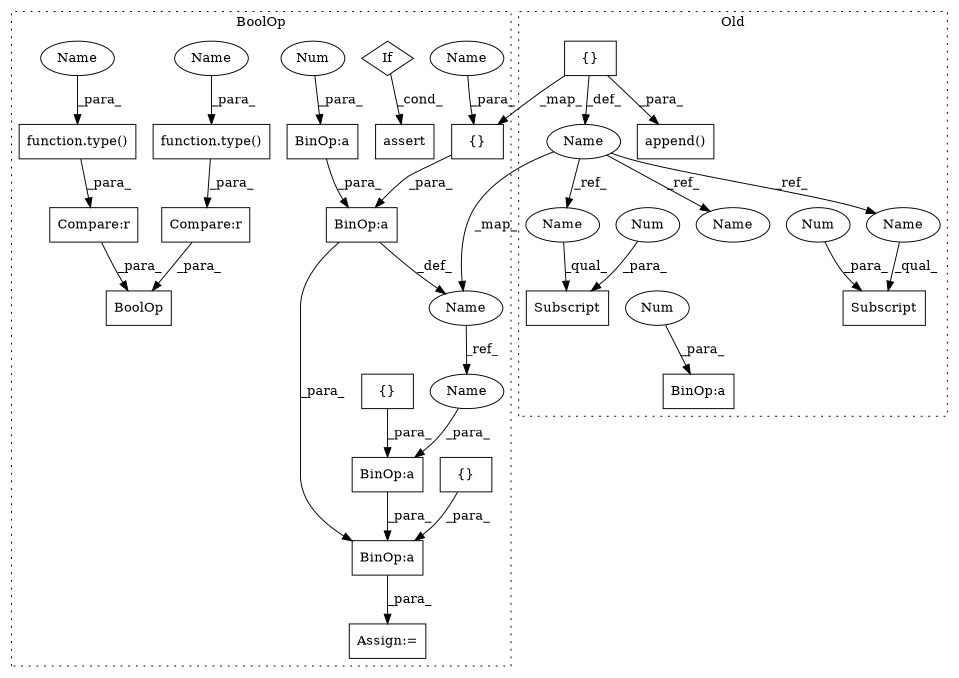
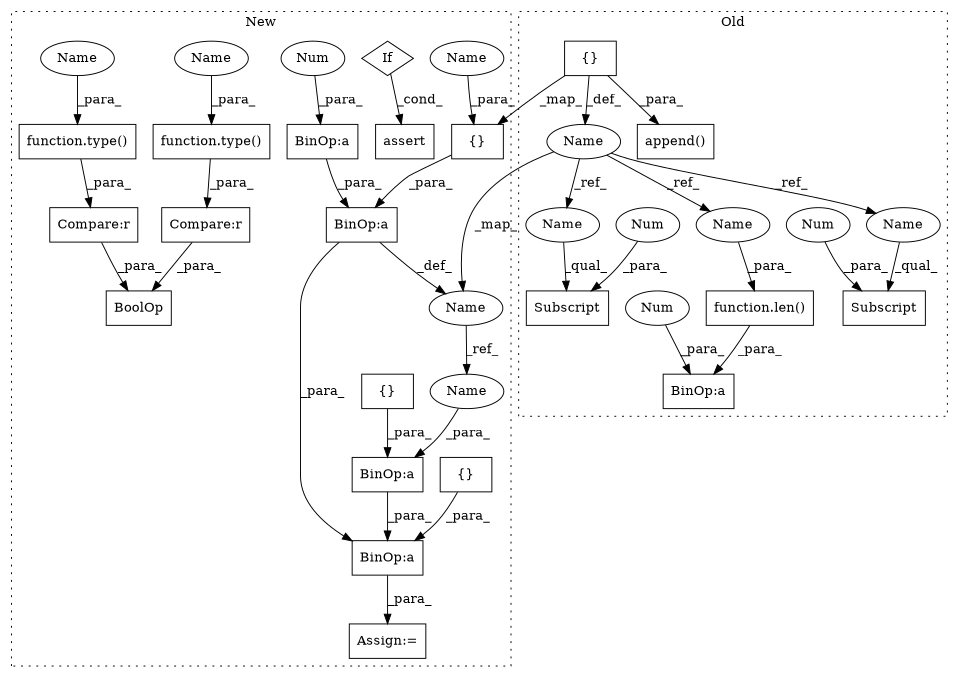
(261, 22) -> (261, 22)
none -> (760, 308)
